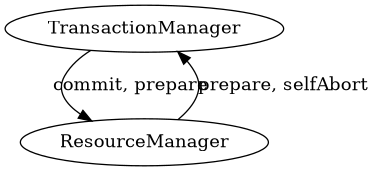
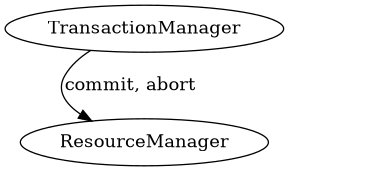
(131, 86) -> (131, 86)
(198, 92) -> none
